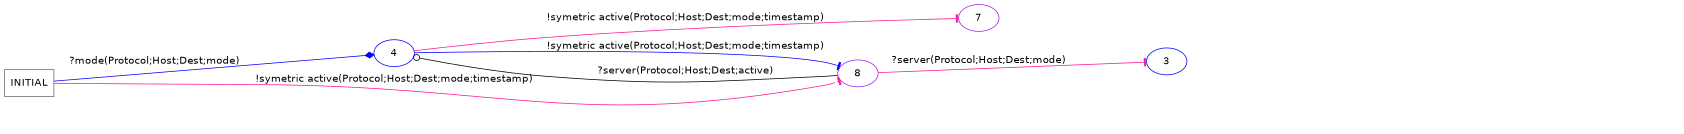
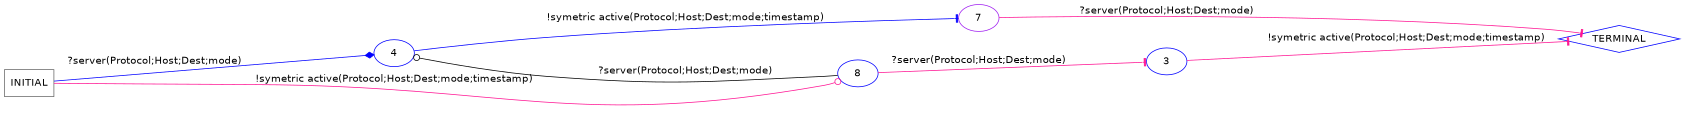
(684, 29) -> (684, 29)
none -> (1619, 39)
(626, 52) -> none
(155, 61) -> (155, 61)
(685, 71) -> (685, 71)
(858, 73) -> (858, 73)
(445, 94) -> (445, 94)
